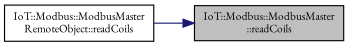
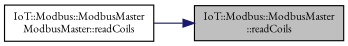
(79, 23) -> (79, 23)
